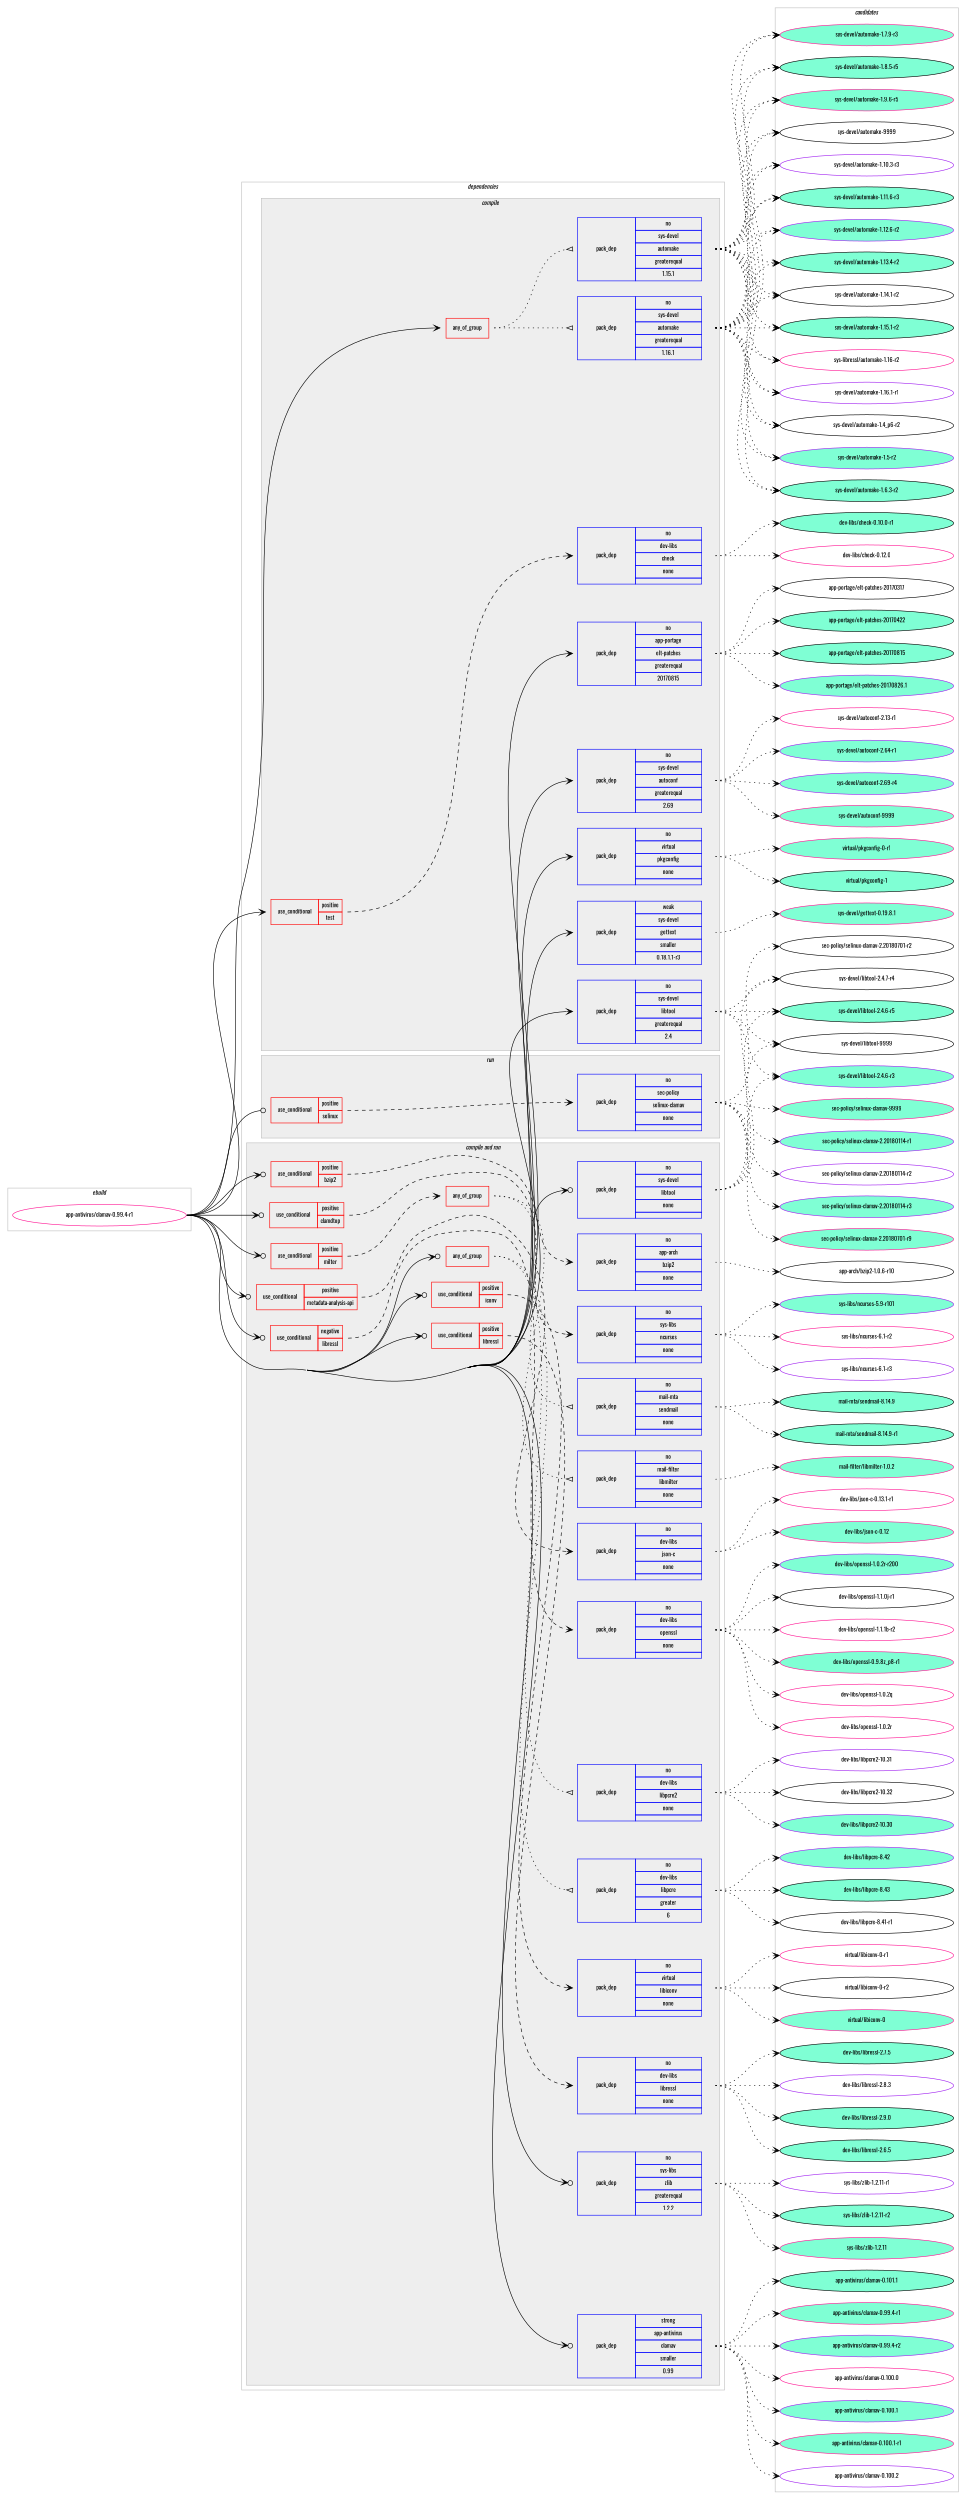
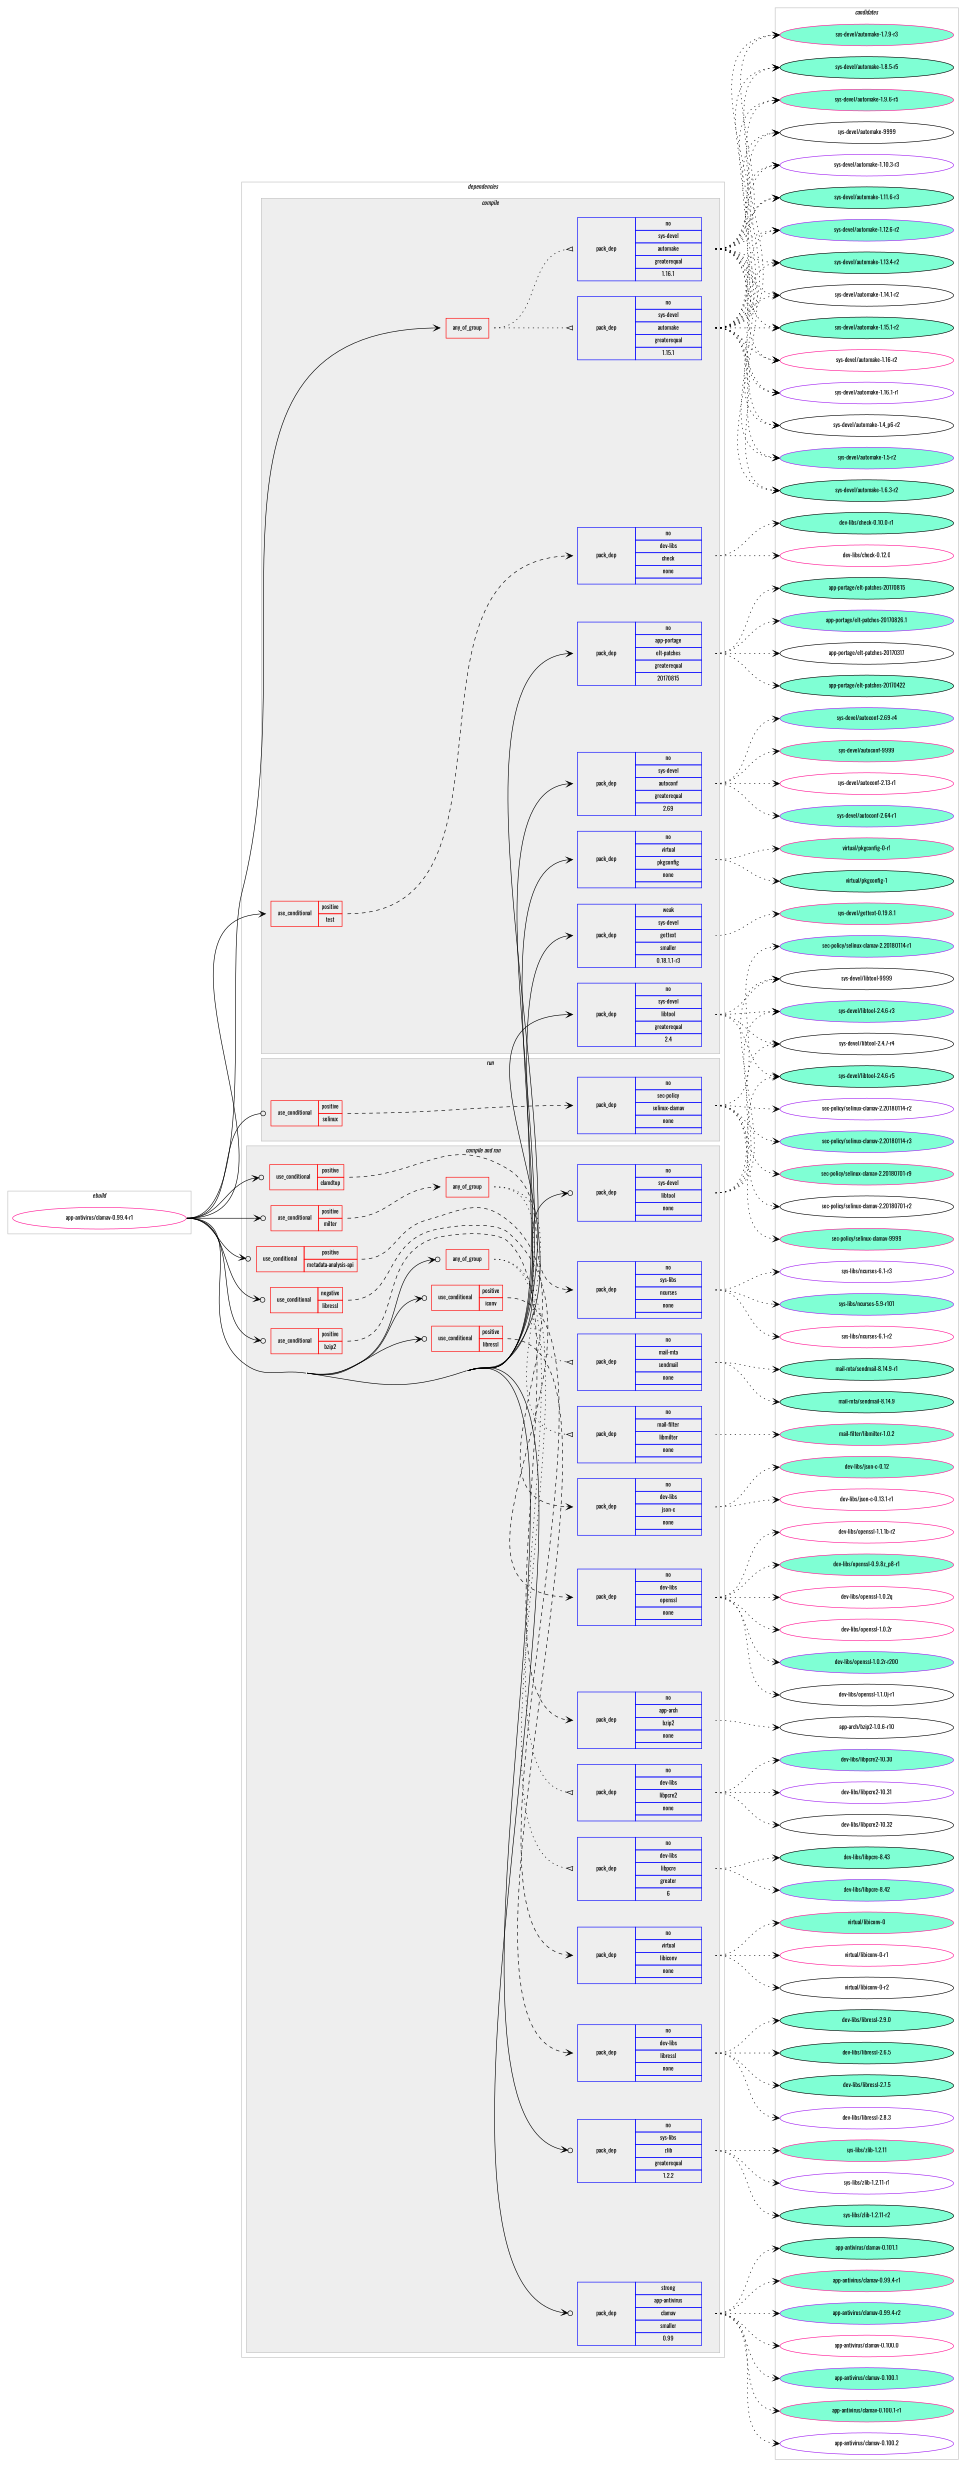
(867, 360) -> (867, 360)
(867, 1923) -> none
